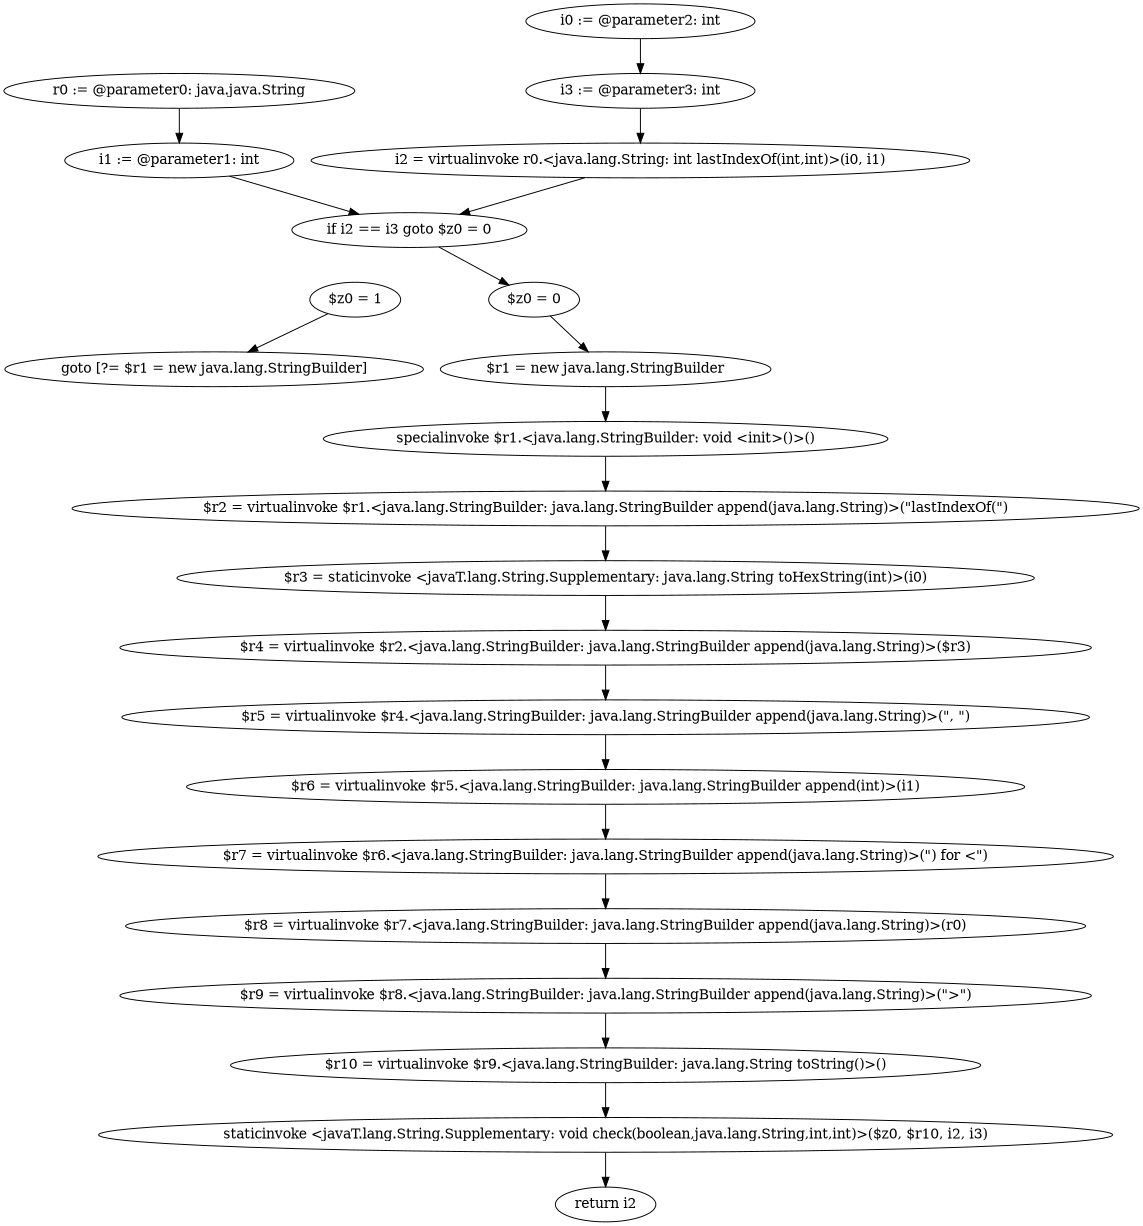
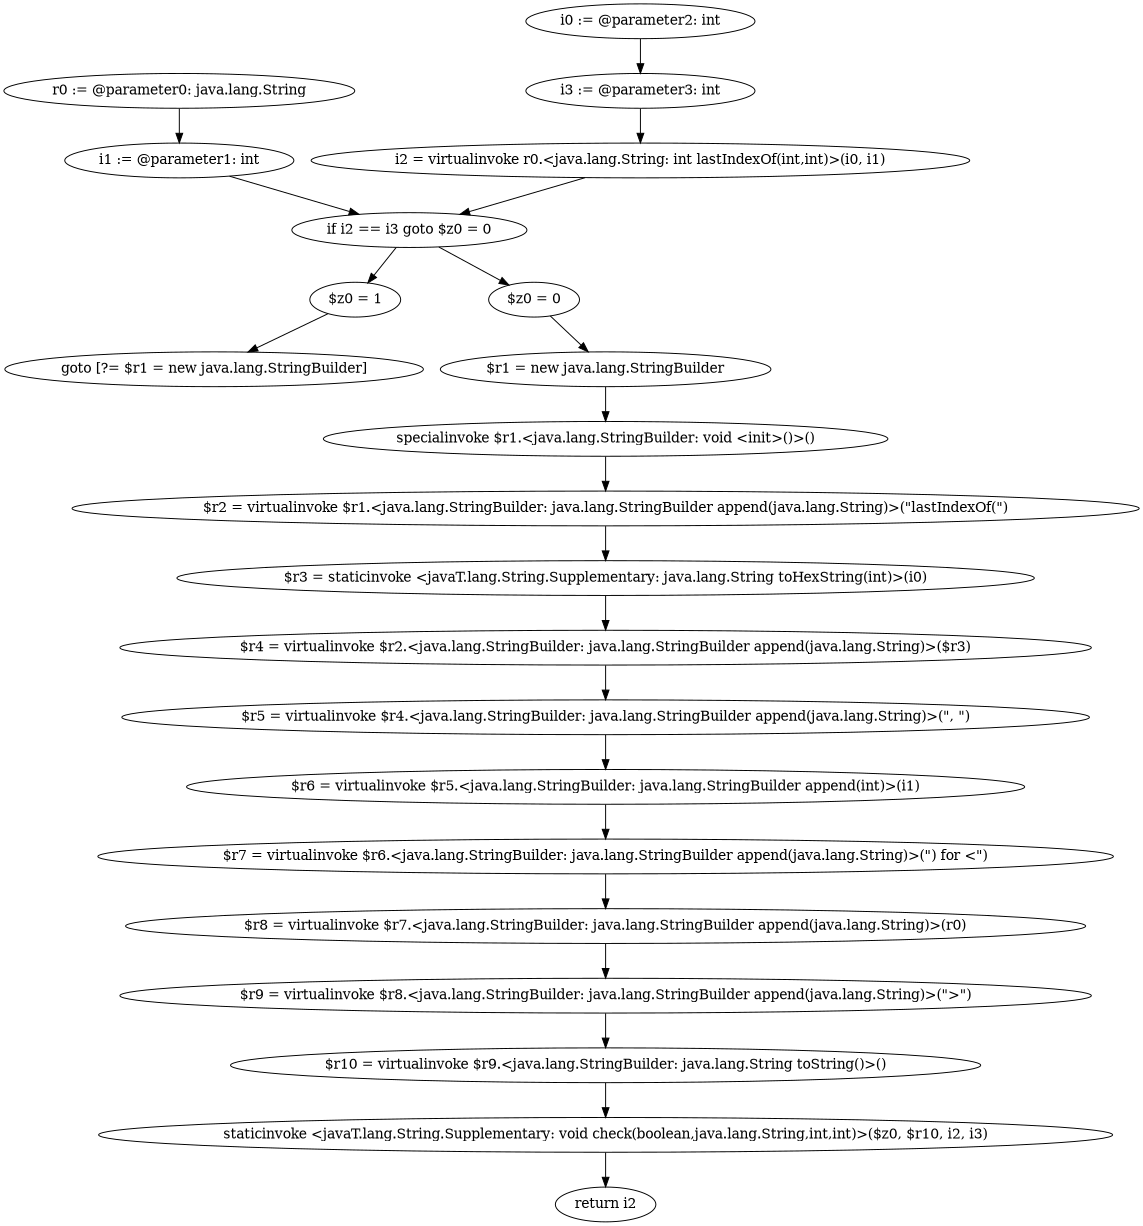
(179, 91) -> (179, 91)
none -> (385, 261)
